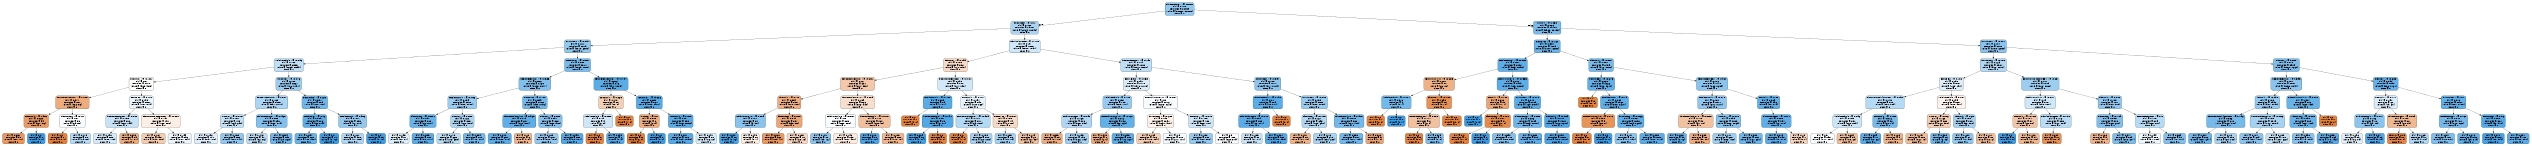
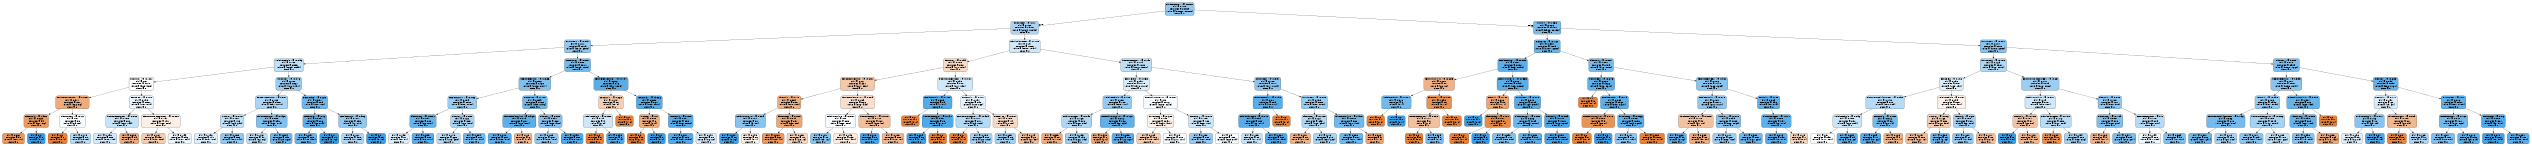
(1652, 139) -> (1652, 139)
(1847, 139) -> (1847, 139)
none -> (2076, 139)
(2328, 139) -> (2328, 139)
(2397, 139) -> (2397, 139)
